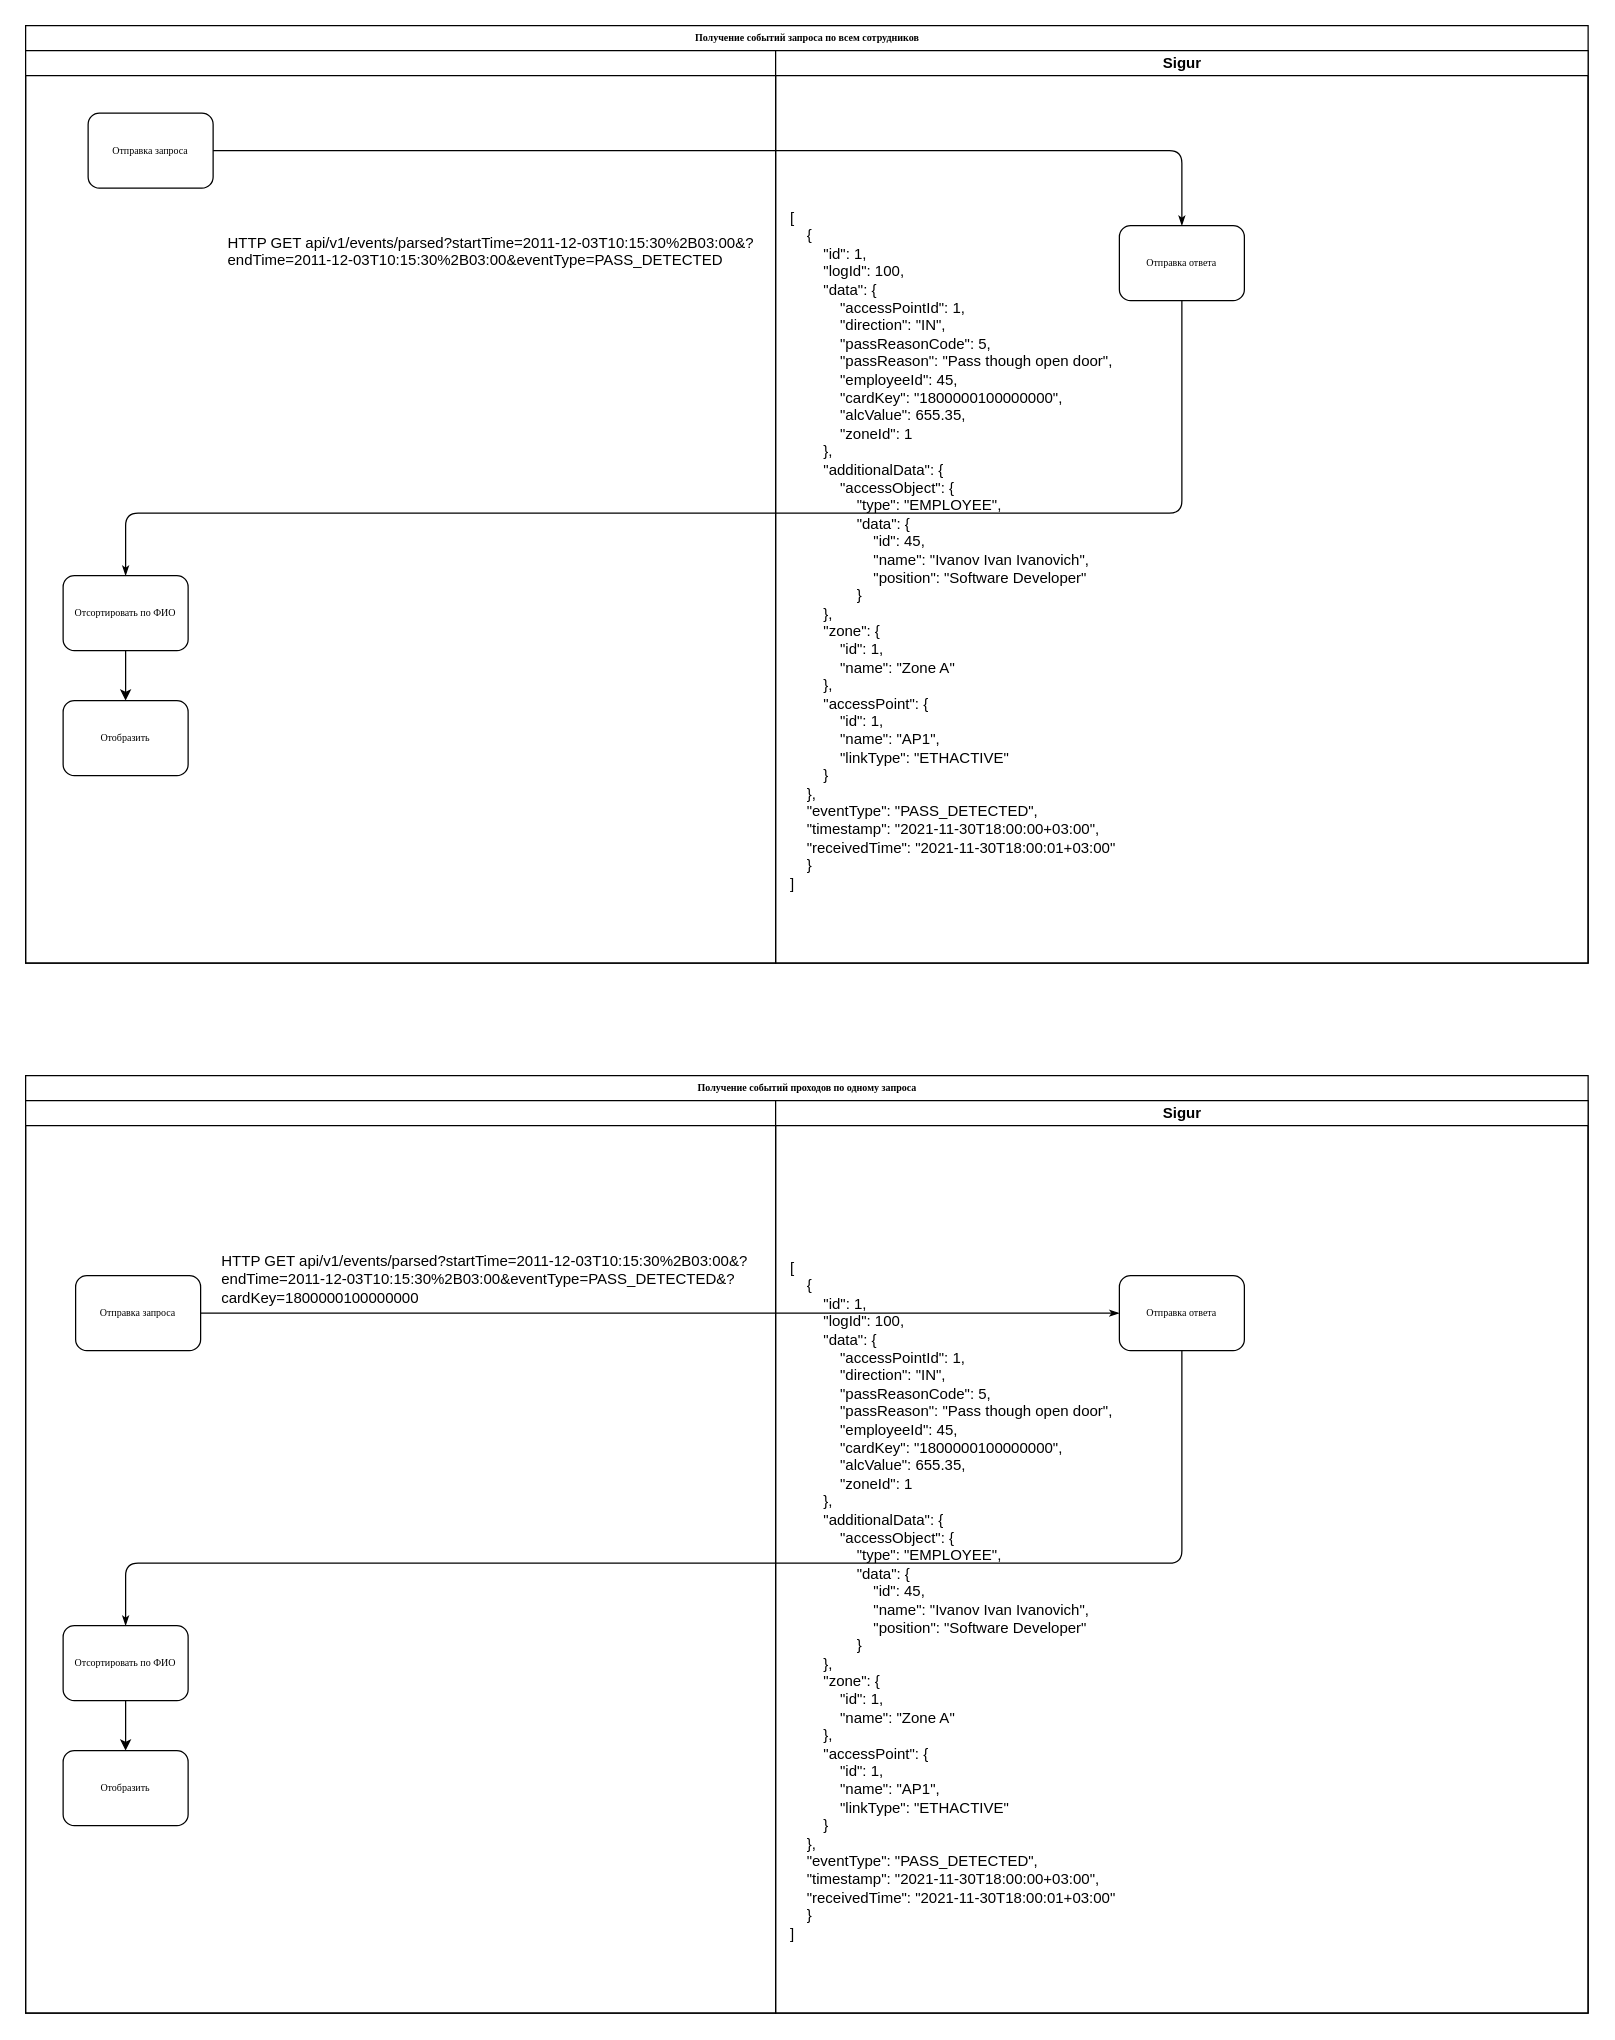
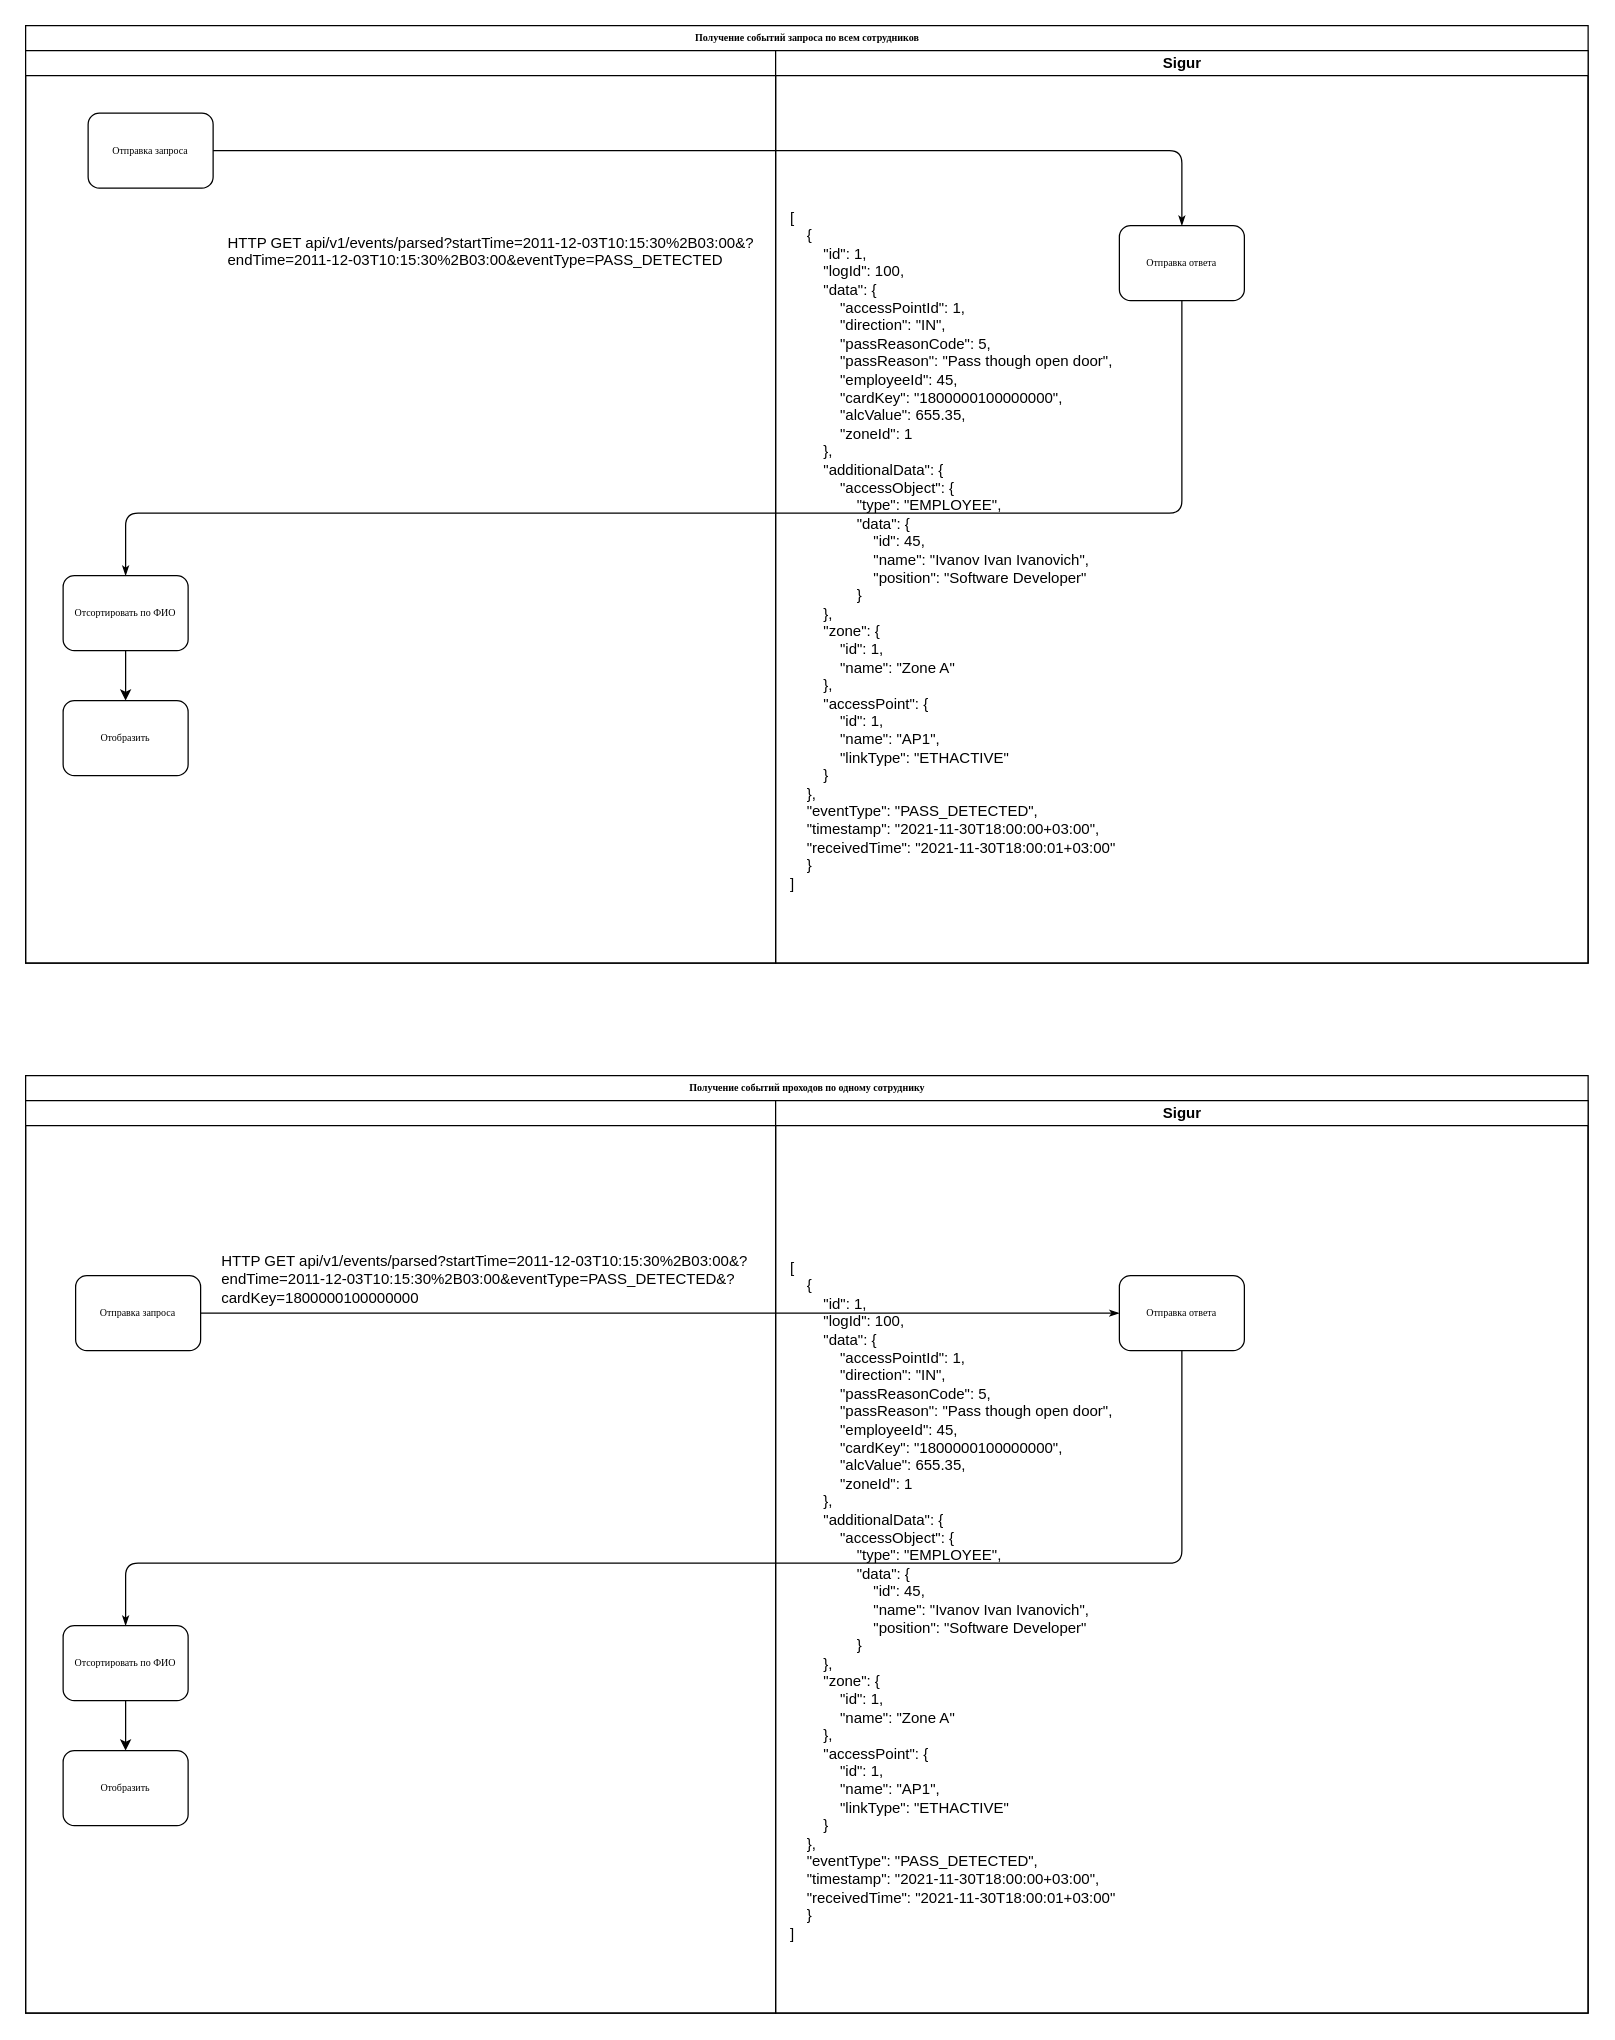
(808, 1088) -> (808, 1088)
